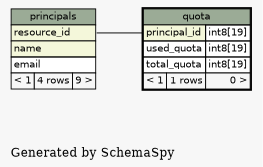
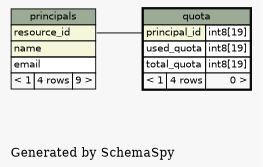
(187, 81) -> (187, 81)
